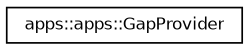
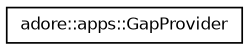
(124, 25) -> (124, 25)
